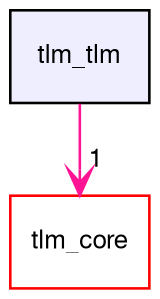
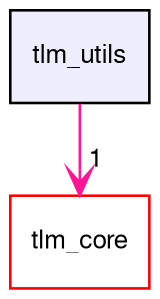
(80, 57) -> (80, 57)
